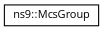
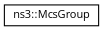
(52, 15) -> (52, 15)
